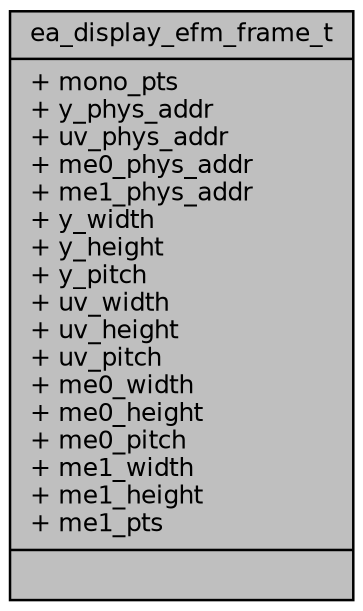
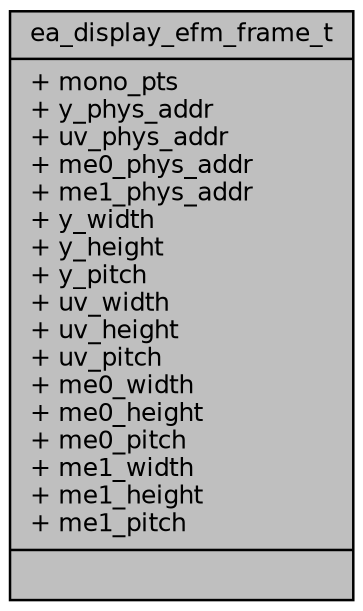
(98, 524) -> (109, 524)
